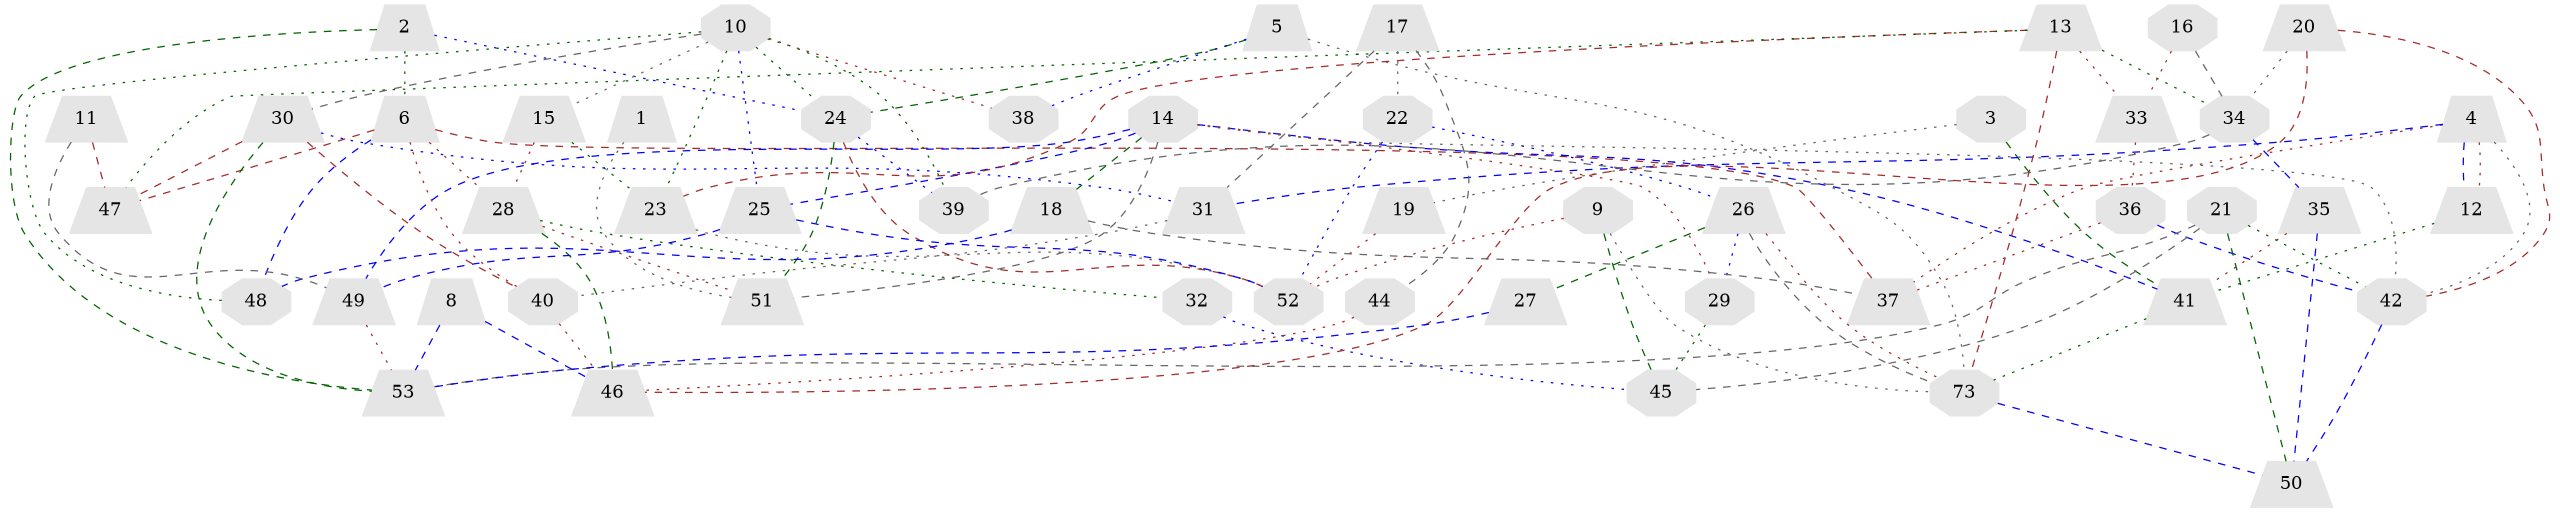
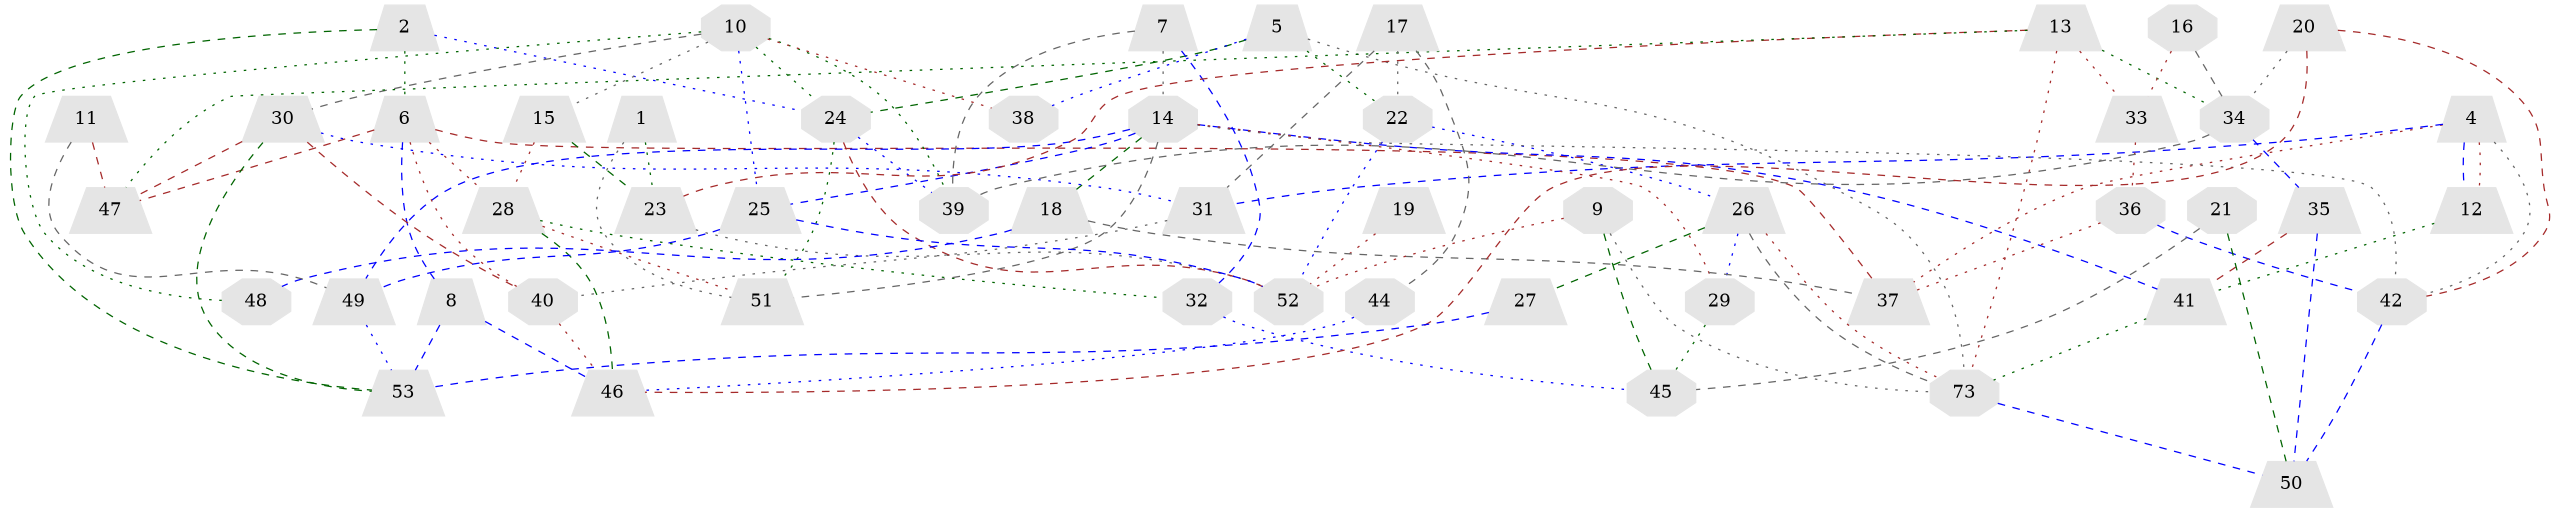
none -> (1163, 28)
none -> (1338, 74)
(1991, 119) -> none
(698, 120) -> (648, 160)
(615, 176) -> (615, 176)
(305, 199) -> (405, 210)
(2021, 204) -> (2021, 204)
(819, 215) -> (819, 215)
(2258, 252) -> (2258, 252)
(2304, 255) -> none
(379, 348) -> (379, 348)
(1325, 366) -> none
(948, 372) -> (1001, 368)
